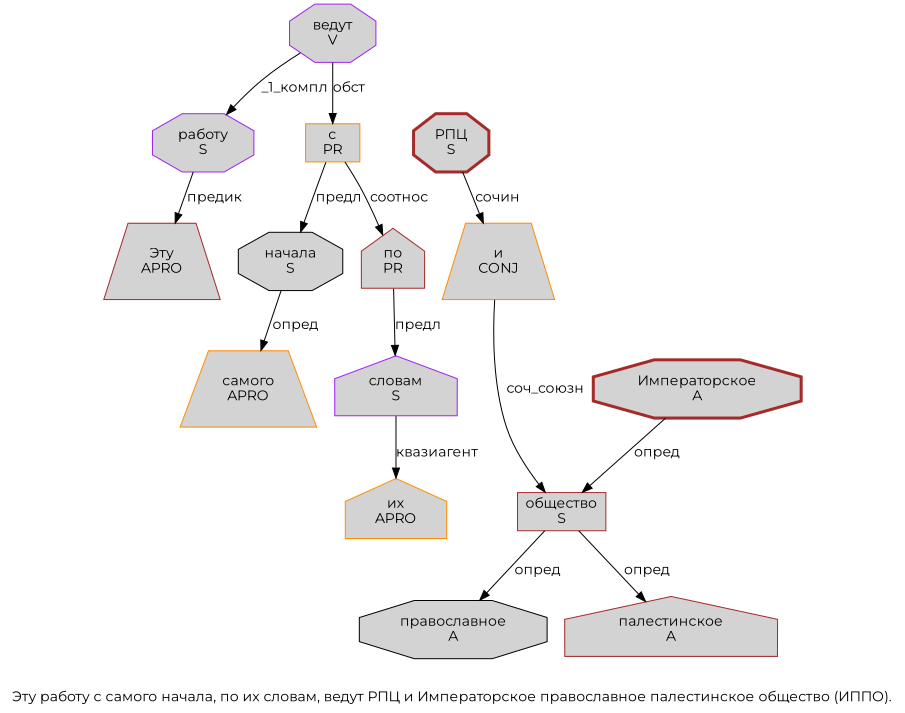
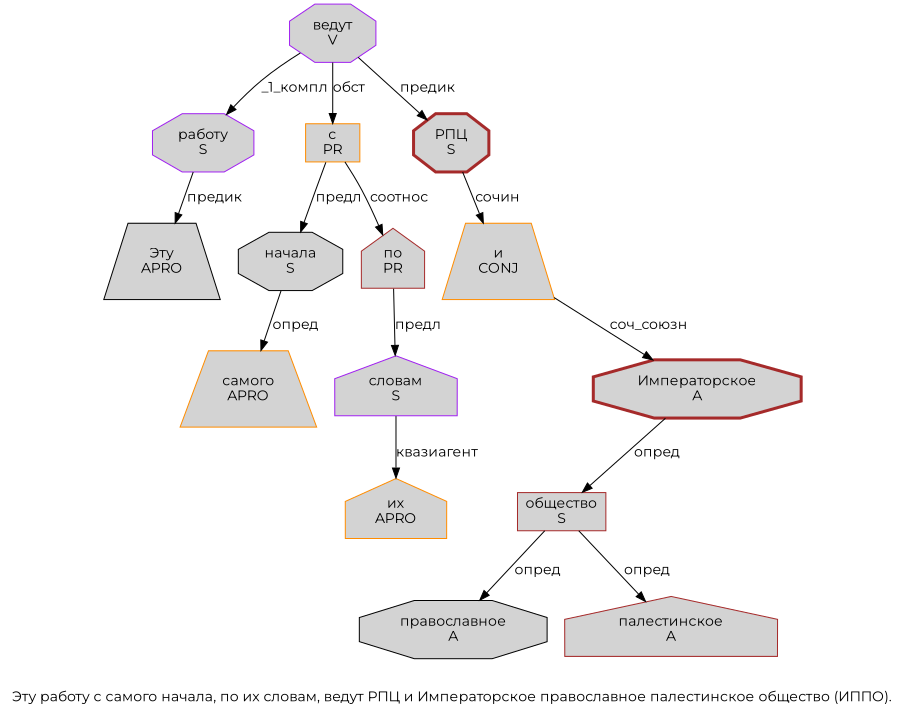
none -> (389, 85)
(162, 261) -> (162, 261)
(499, 397) -> (599, 326)
